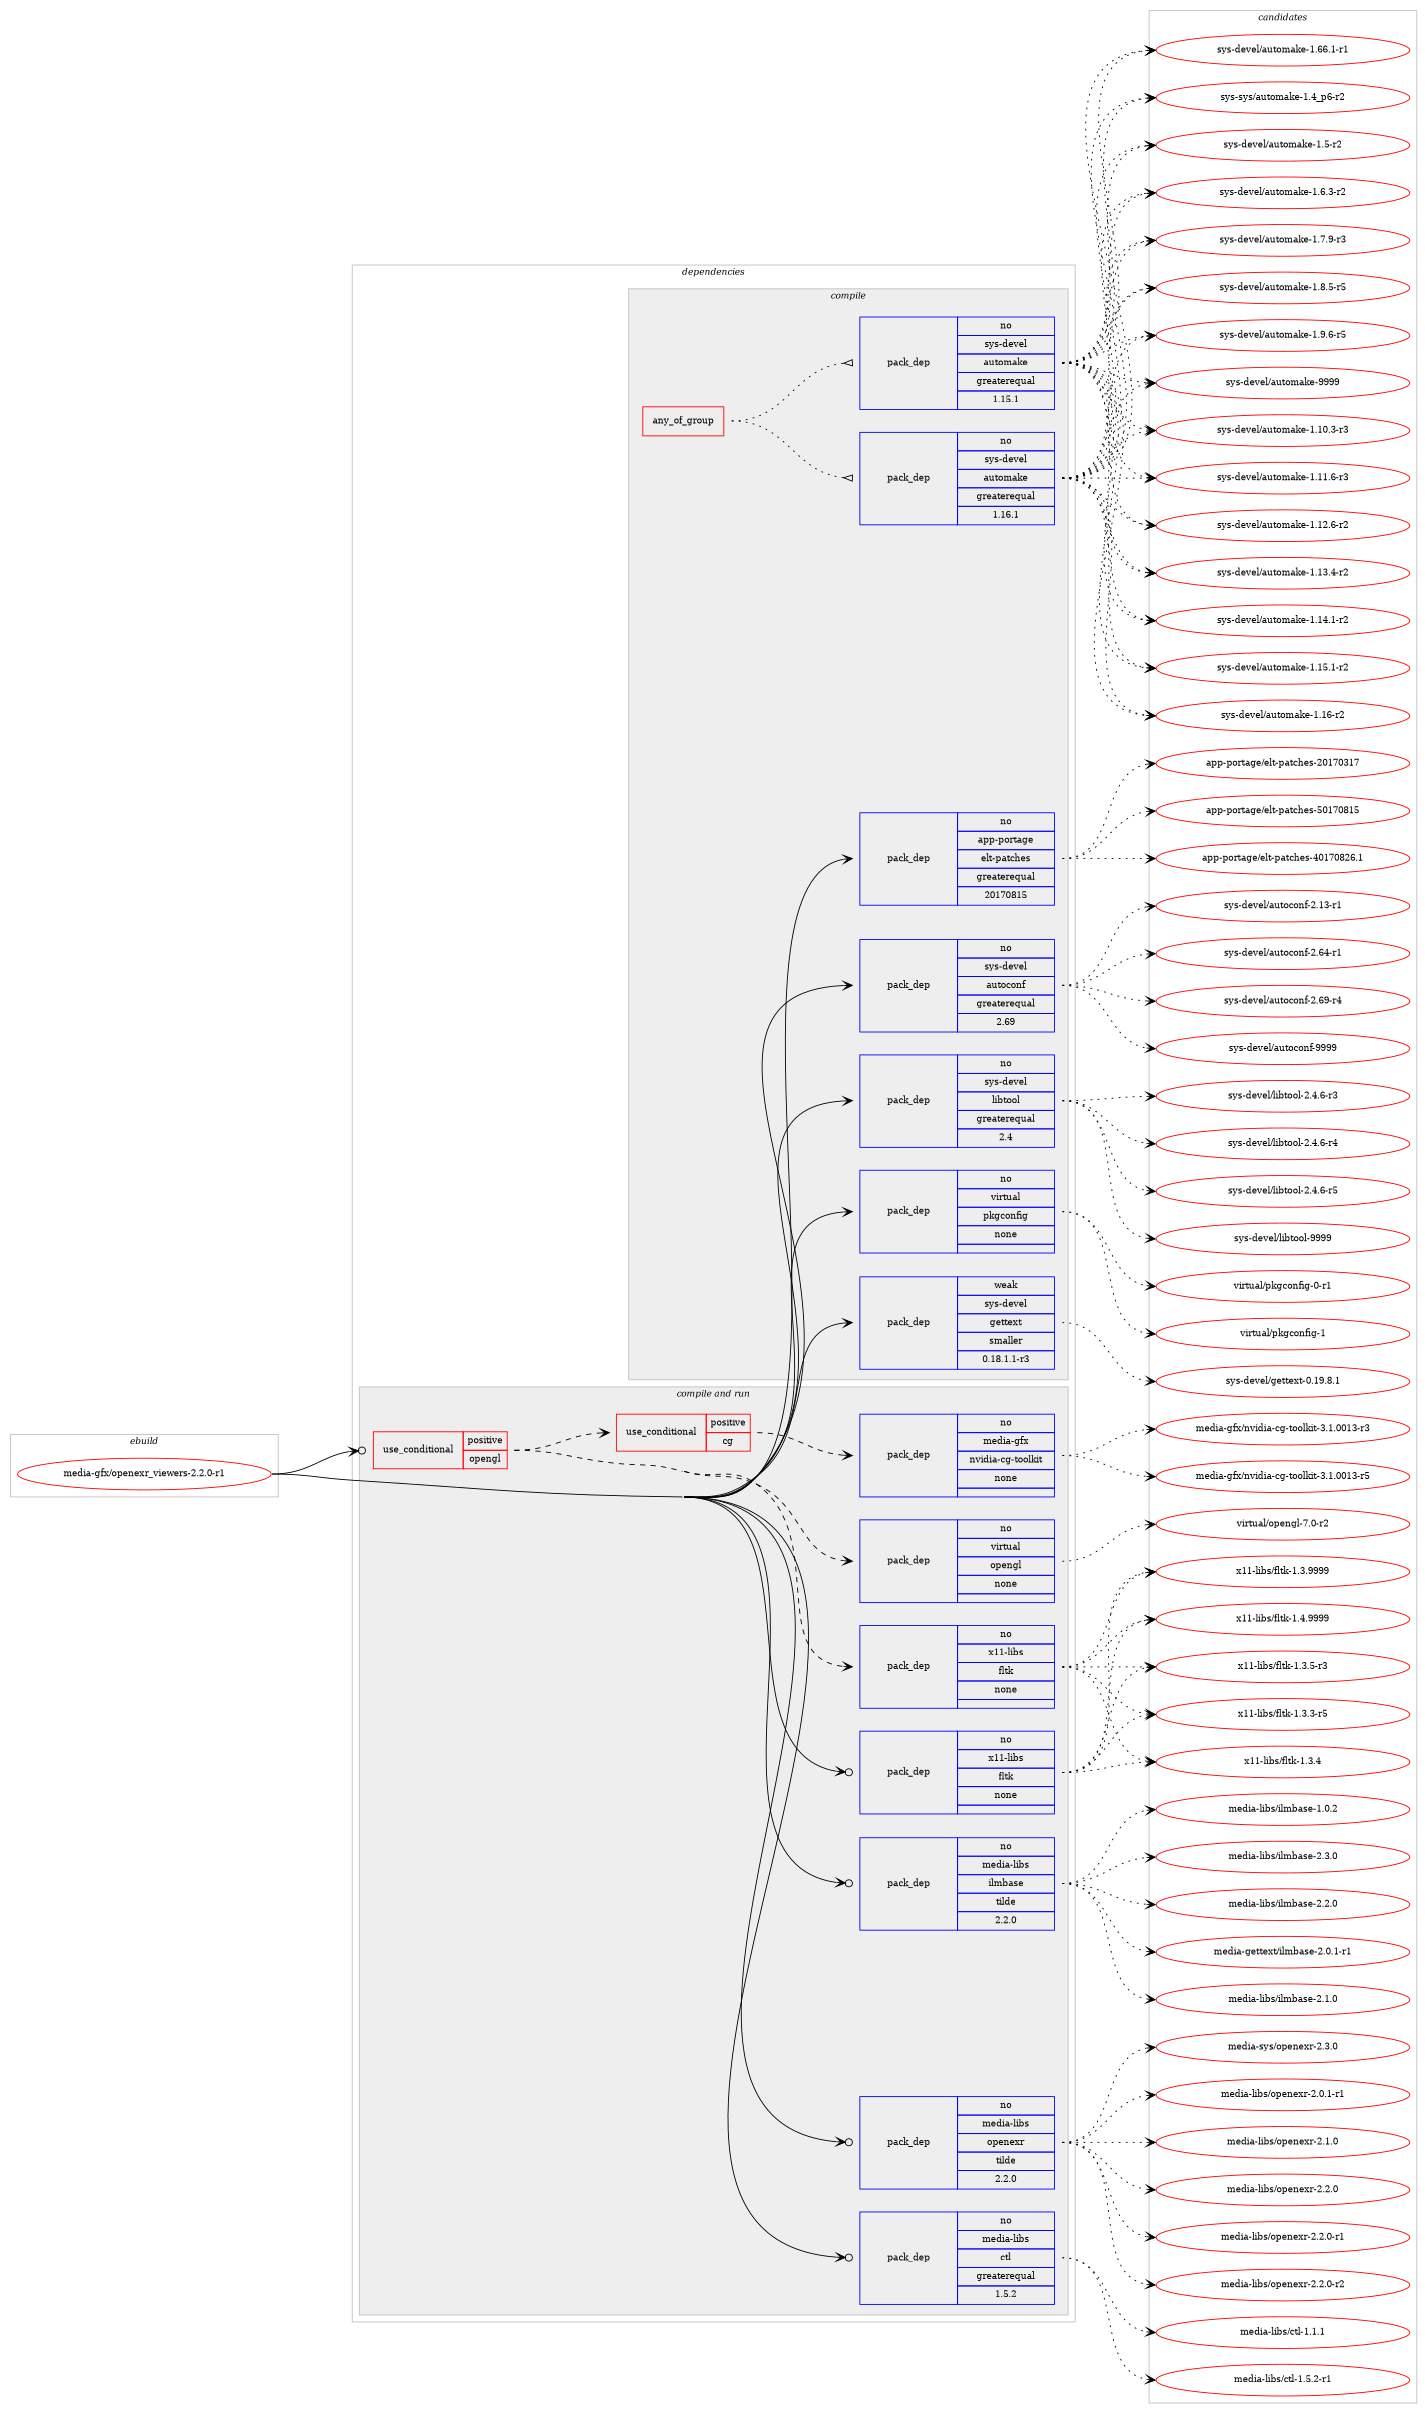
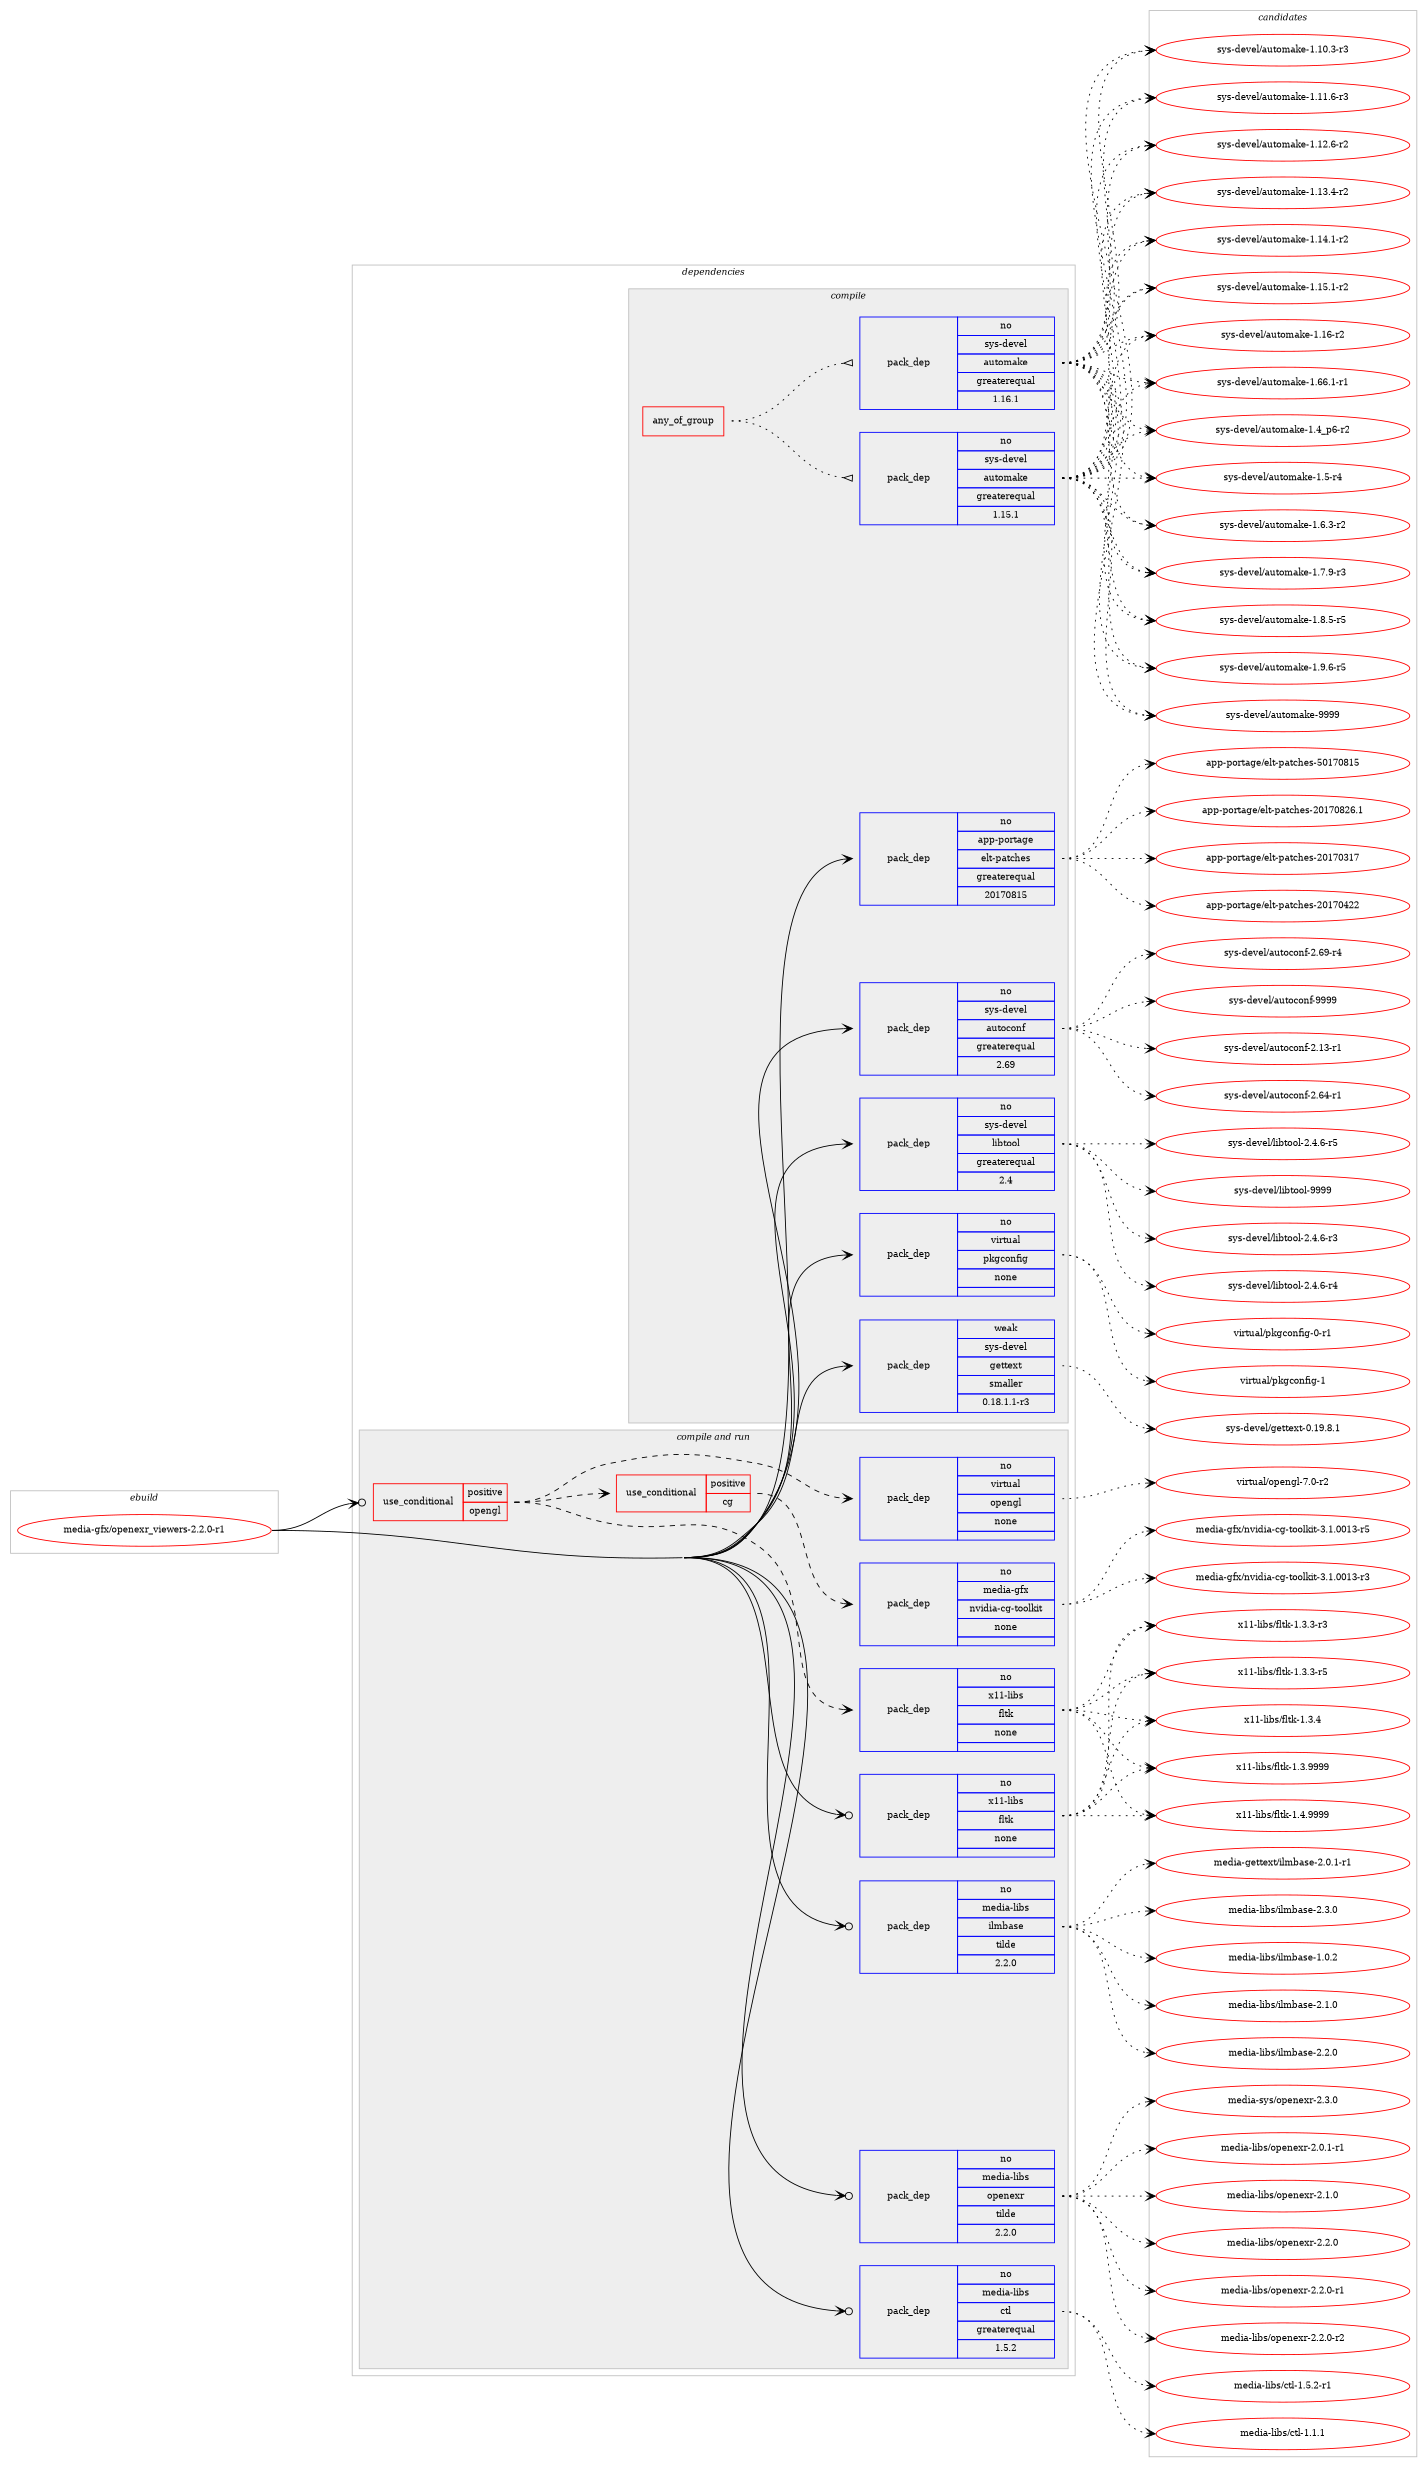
(1283, 98) -> (1283, 431)
(1283, 145) -> (1283, 478)
(1283, 859) -> (1283, 811)
none -> (1283, 906)
(1283, 1667) -> (1283, 1626)
